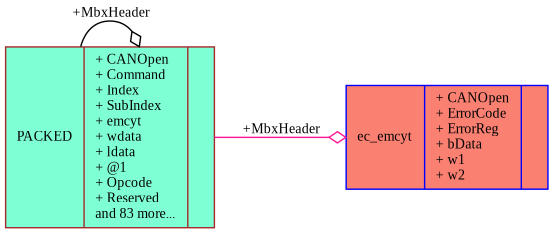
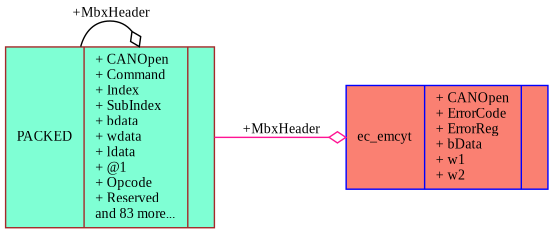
(119, 121) -> (117, 121)
